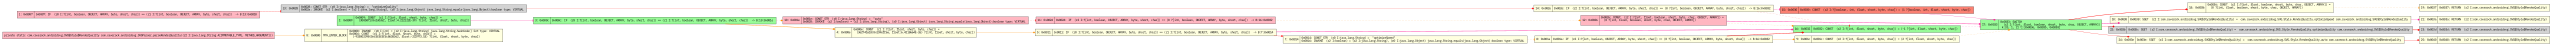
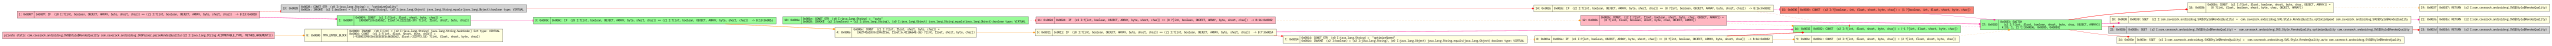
none -> (298, 18)
(778, 20) -> none
(906, 20) -> (906, 20)
(2485, 40) -> none
